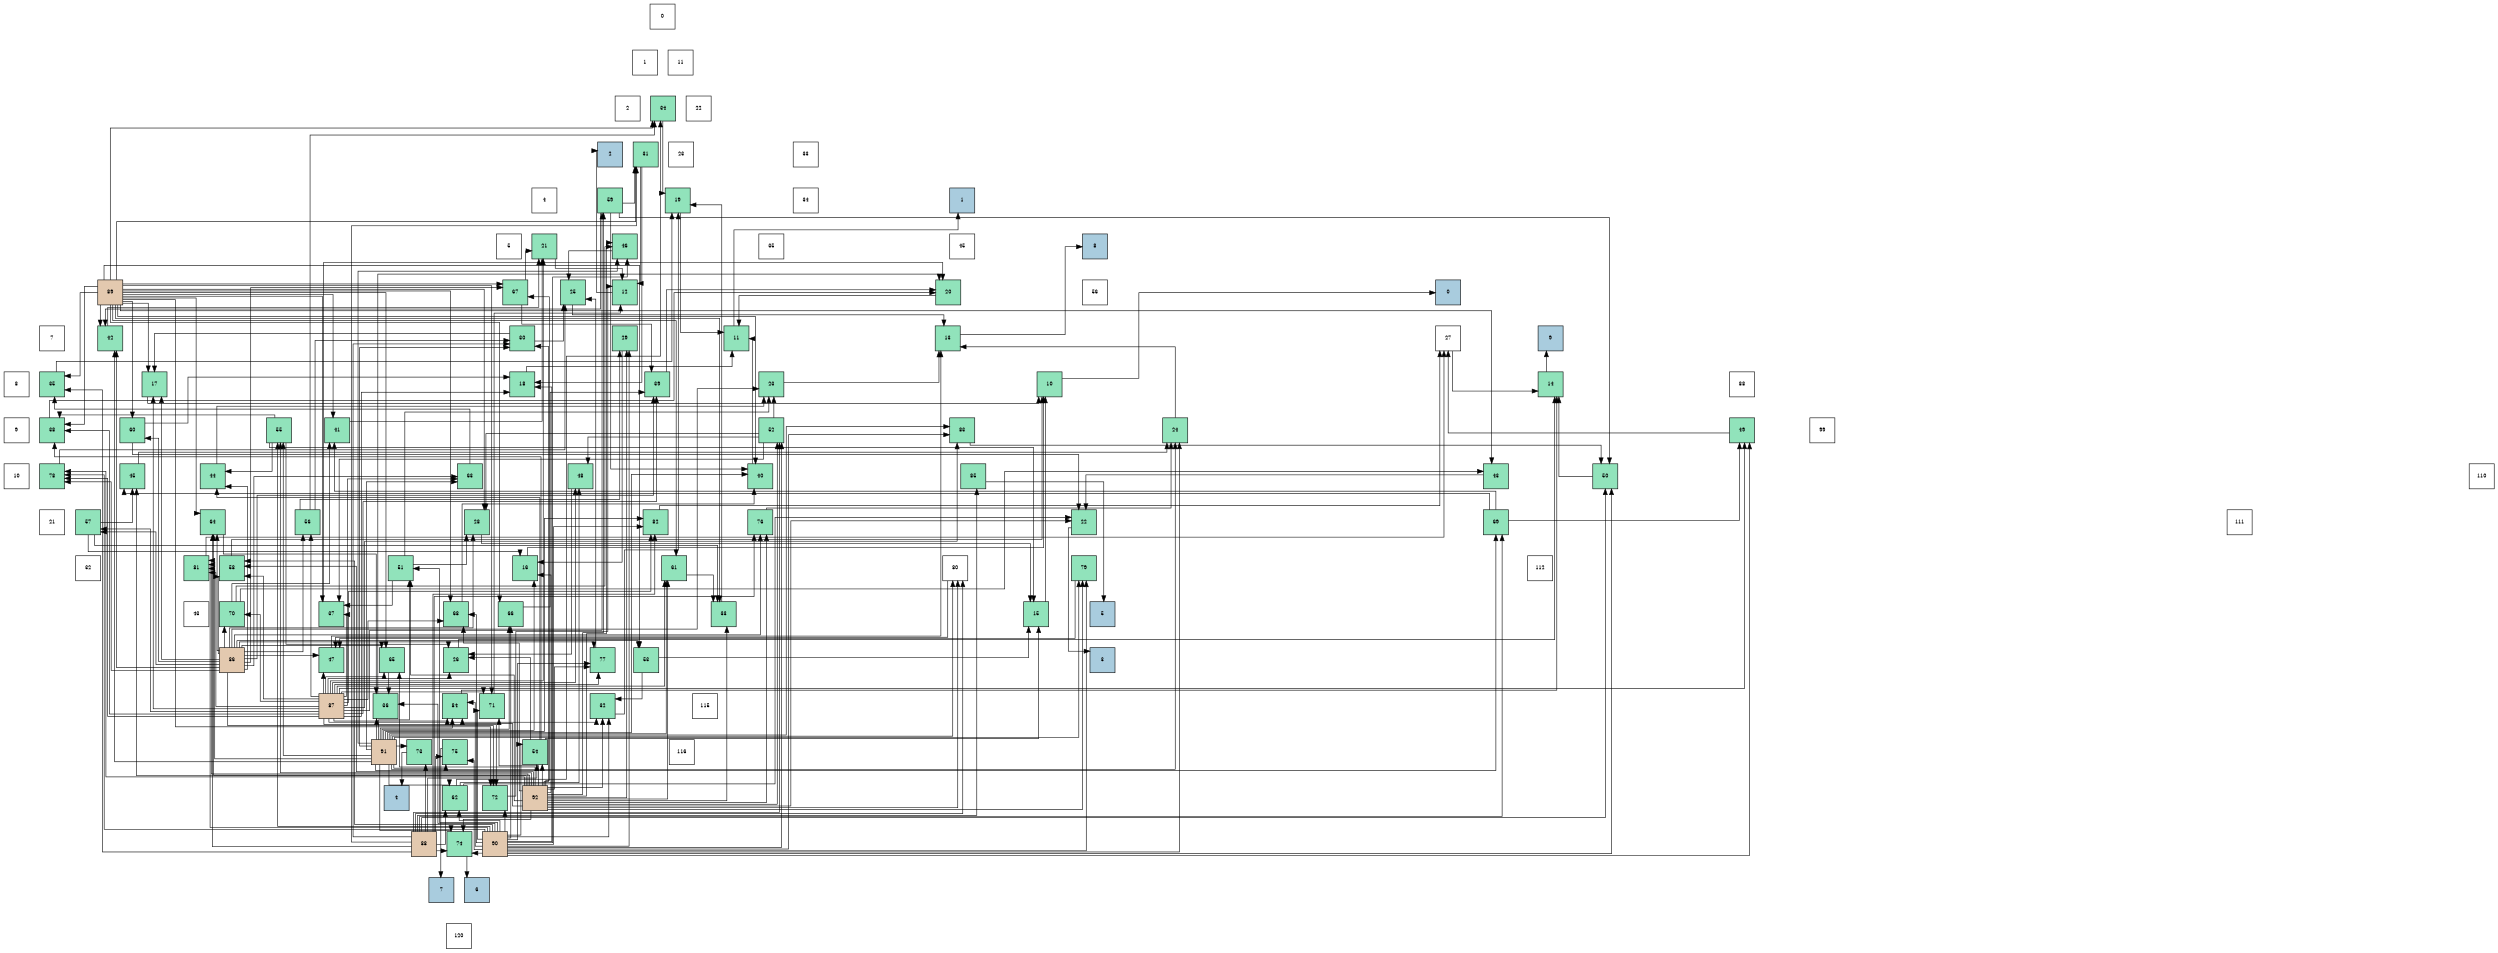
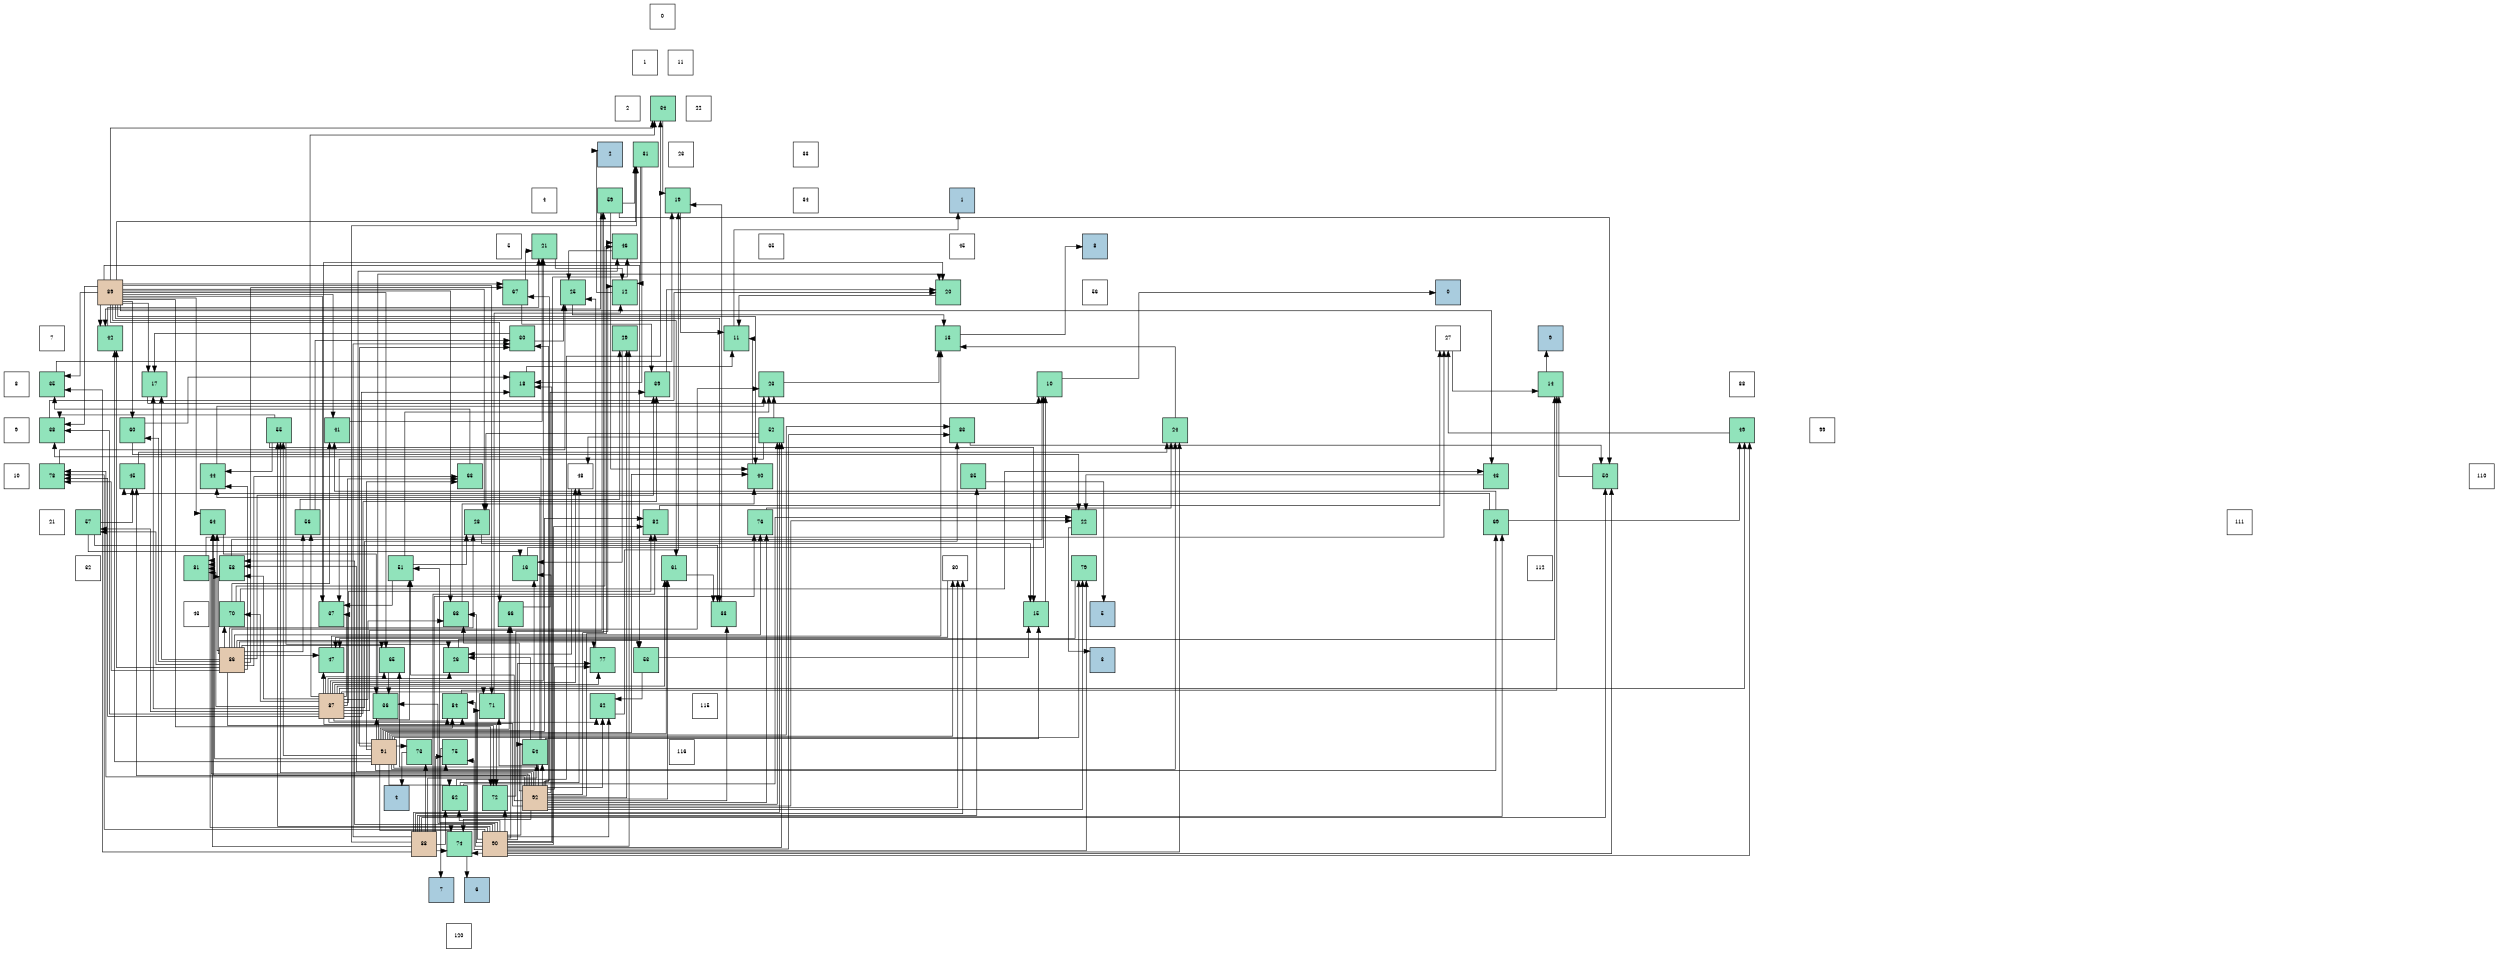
(580, 476) -> (580, 476)
